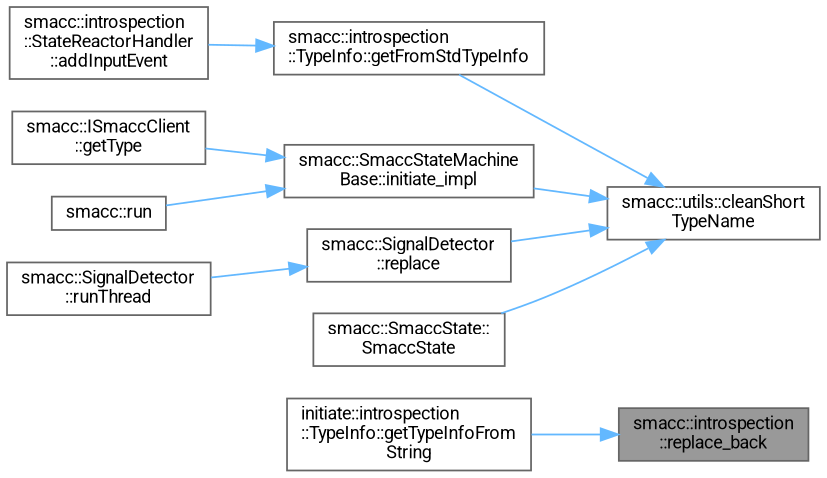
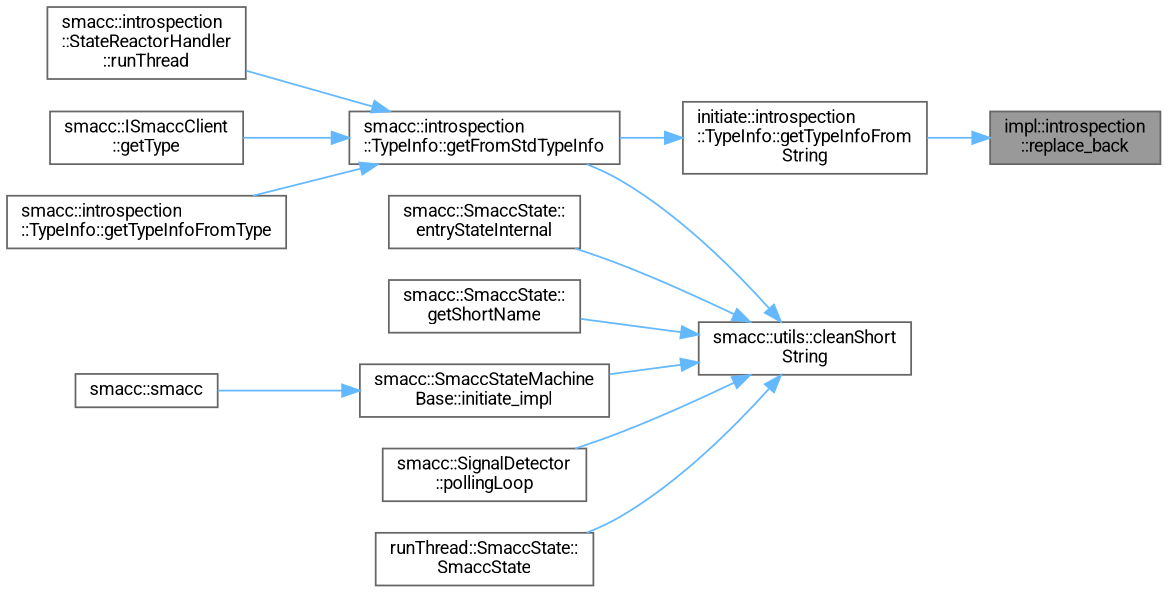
(109, 43) -> (147, 43)
none -> (642, 138)
(236, 152) -> (287, 138)
(109, 213) -> (147, 391)
(714, 213) -> (805, 348)
none -> (147, 222)
none -> (485, 222)
(409, 255) -> (485, 475)
(109, 289) -> none
none -> (485, 306)
(409, 340) -> (485, 559)
(714, 434) -> (1075, 138)
